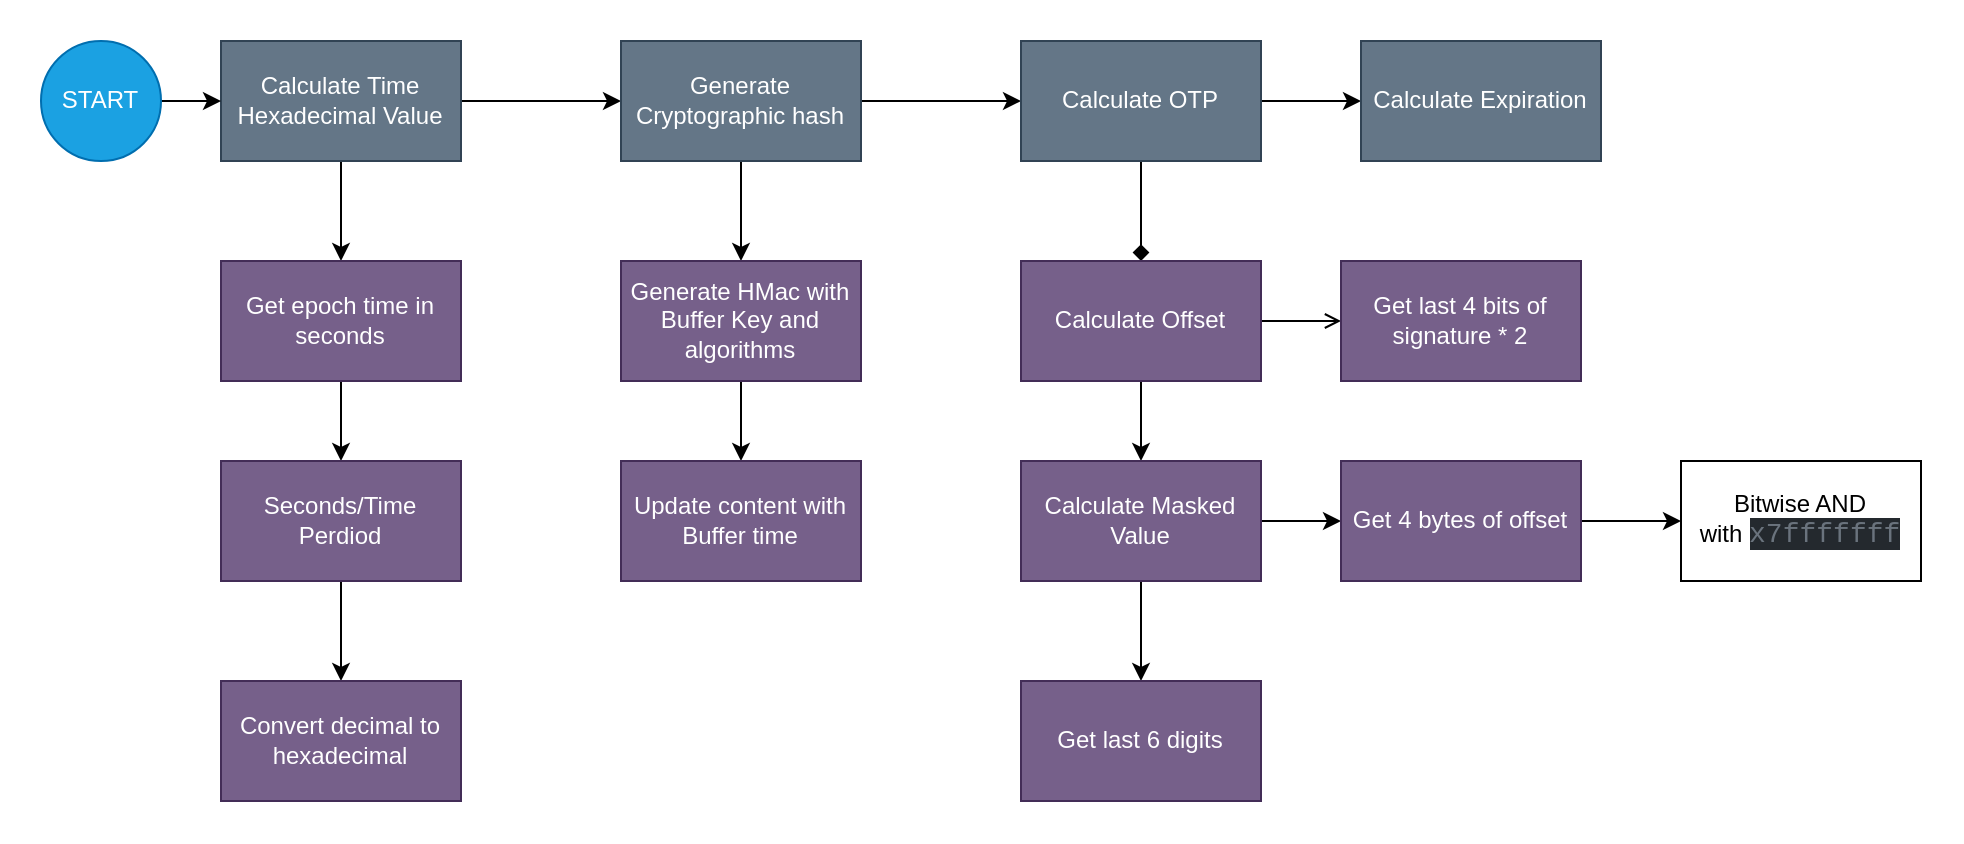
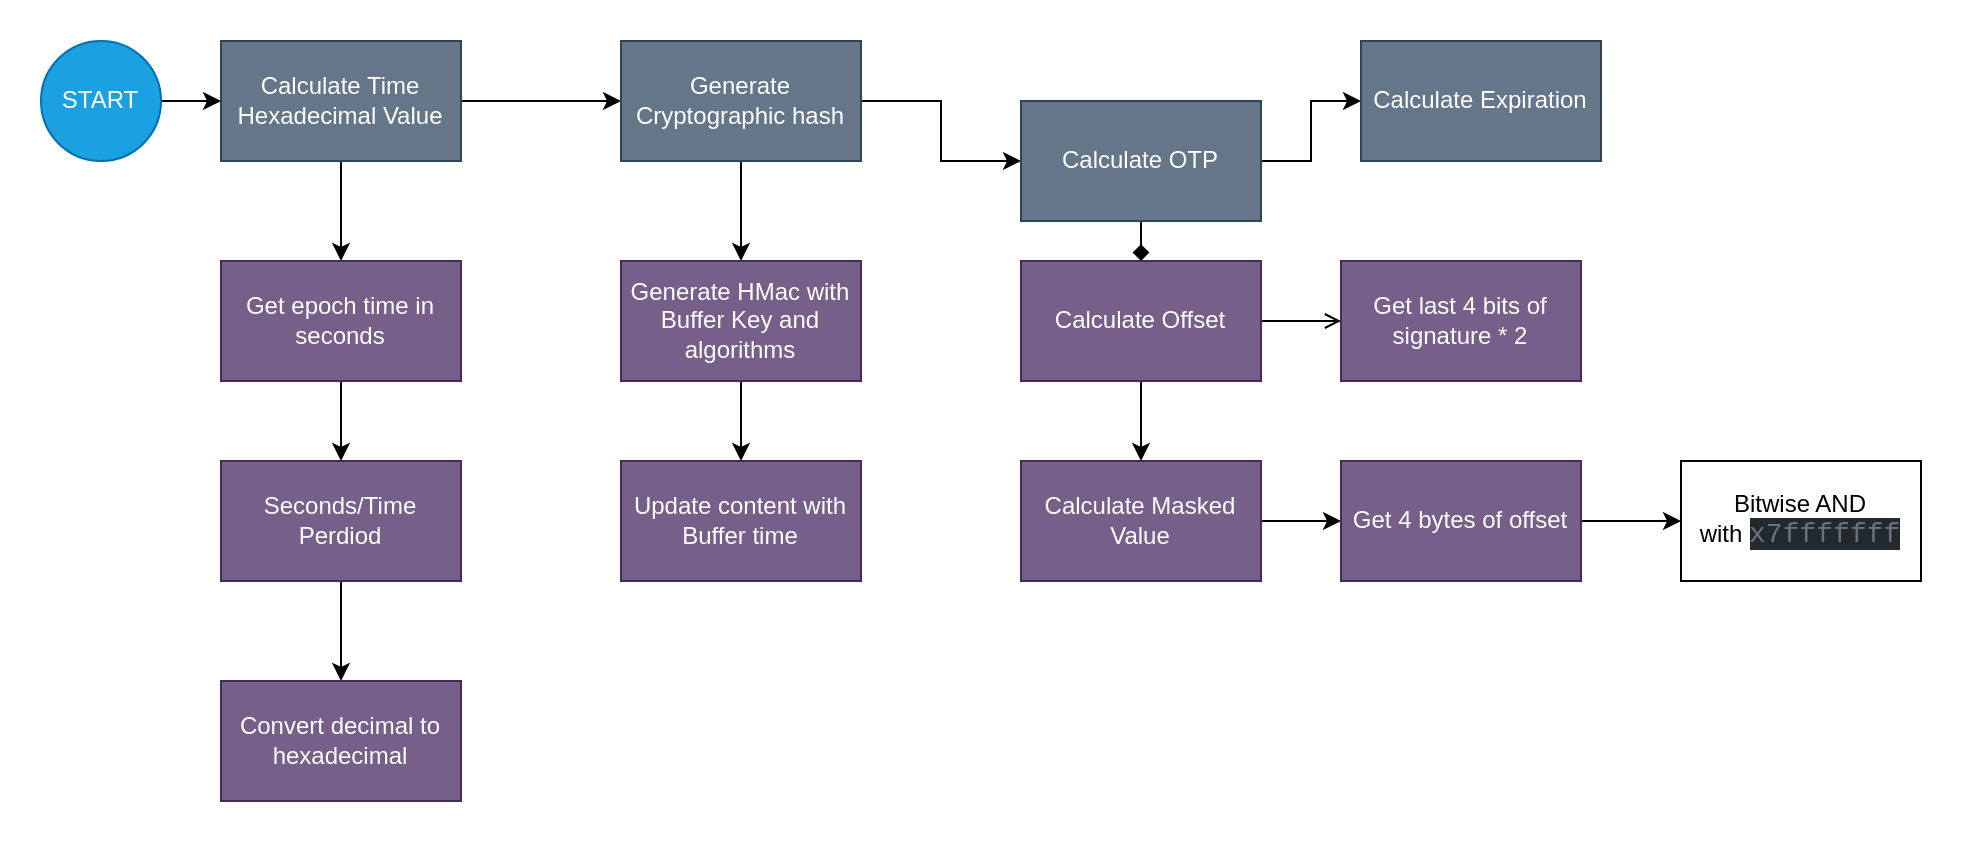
(1141, 101) -> (1141, 161)
(1141, 624) -> none
(1141, 741) -> none
